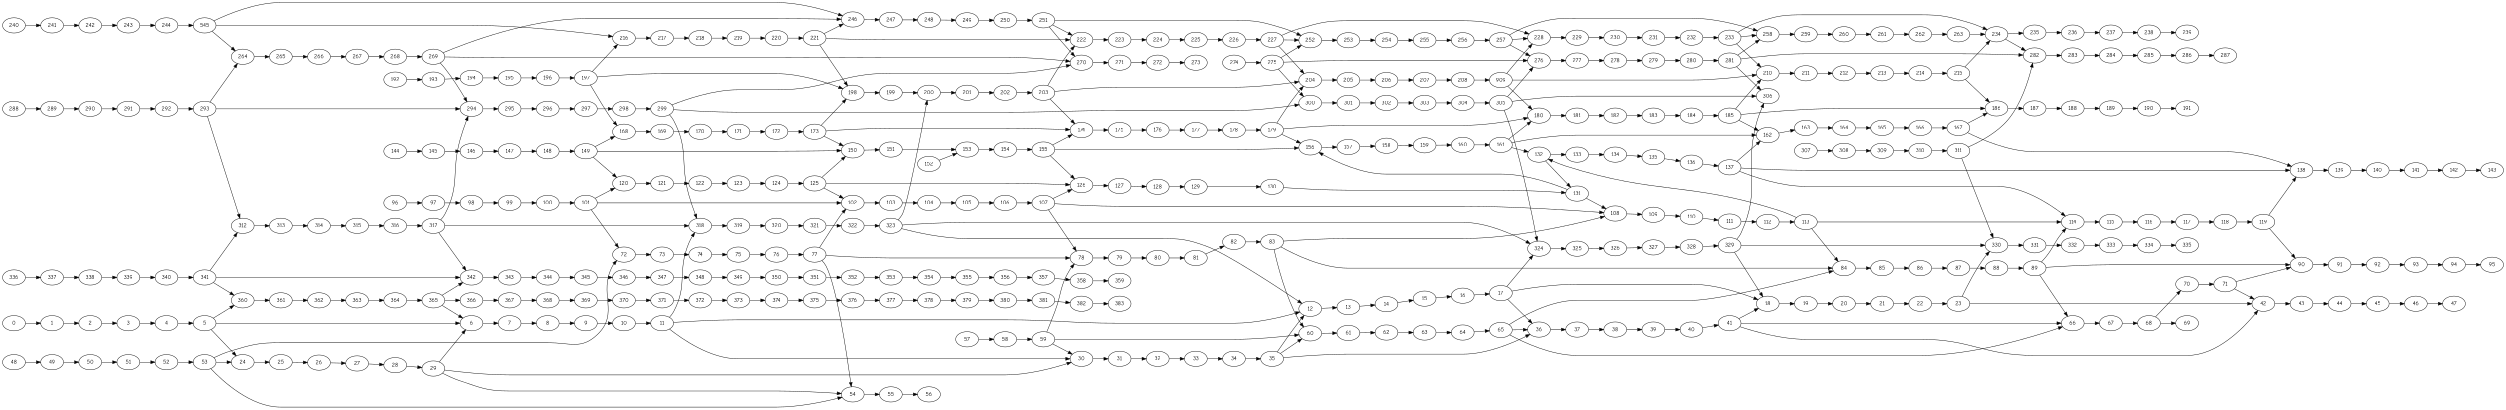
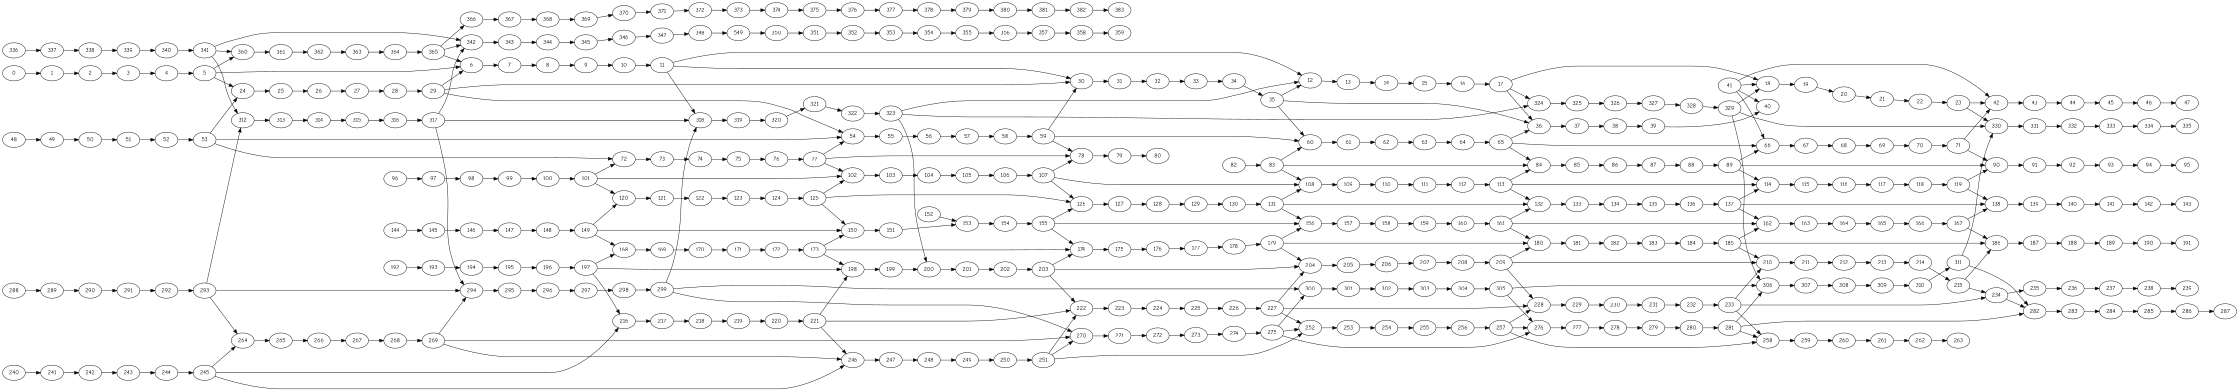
(205, 25) -> (205, 373)
(1975, 34) -> none
(1501, 80) -> (1501, 263)
none -> (946, 136)
(1523, 173) -> none
(1557, 173) -> (1403, 204)
(1196, 258) -> none
(738, 277) -> (738, 33)
none -> (1785, 286)
(2166, 306) -> (1899, 146)
(1708, 327) -> (1746, 95)
none -> (1213, 335)
